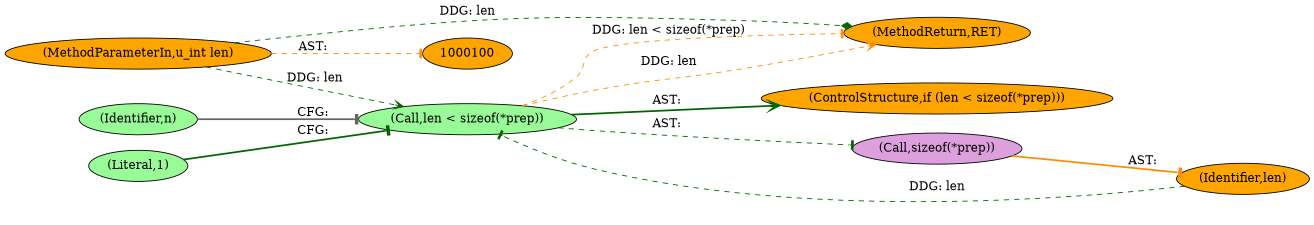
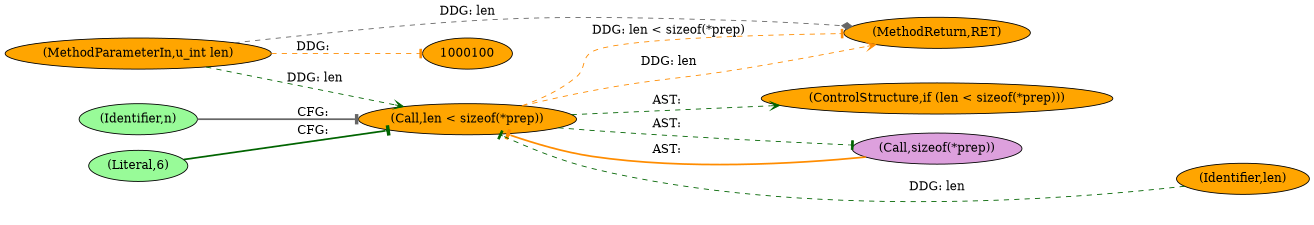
(538, 18) -> (538, 18)
(315, 47) -> (315, 47)
(671, 110) -> (671, 110)
(468, 119) -> (468, 119)
(1095, 164) -> (687, 164)
(138, 166) -> (138, 166)
